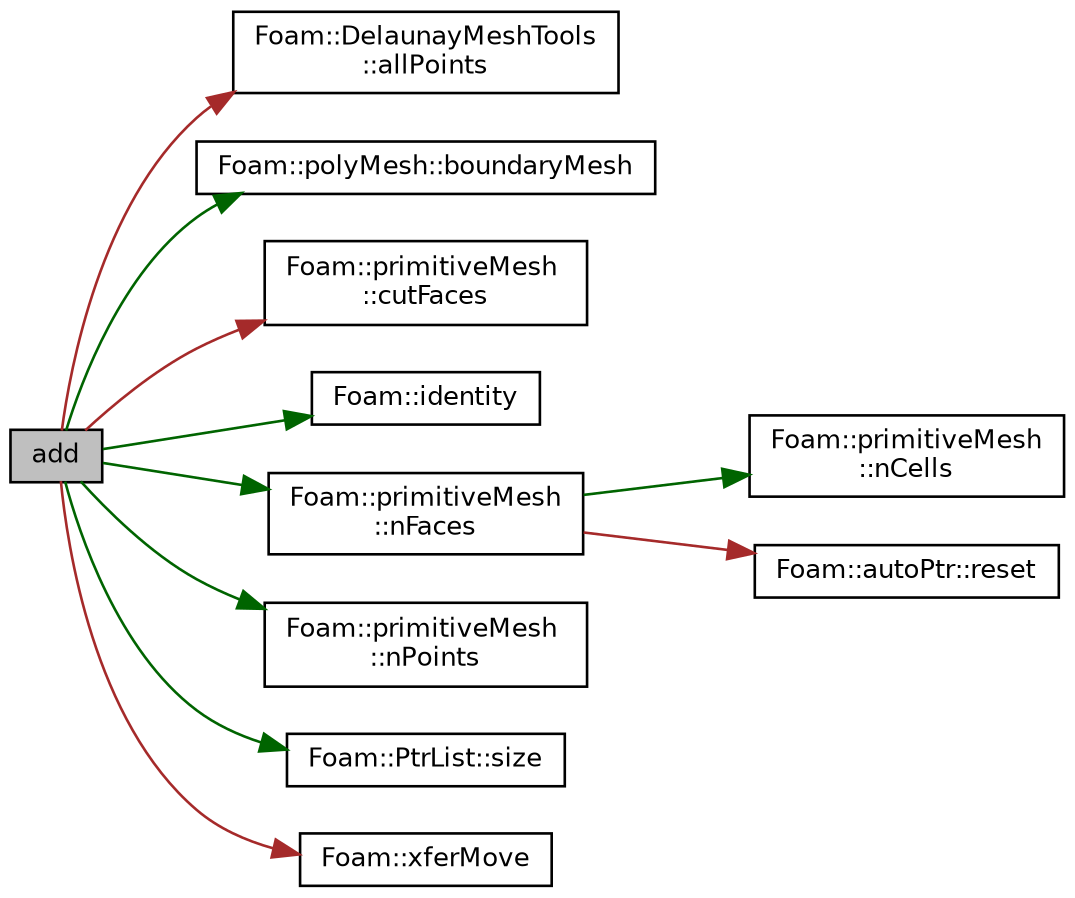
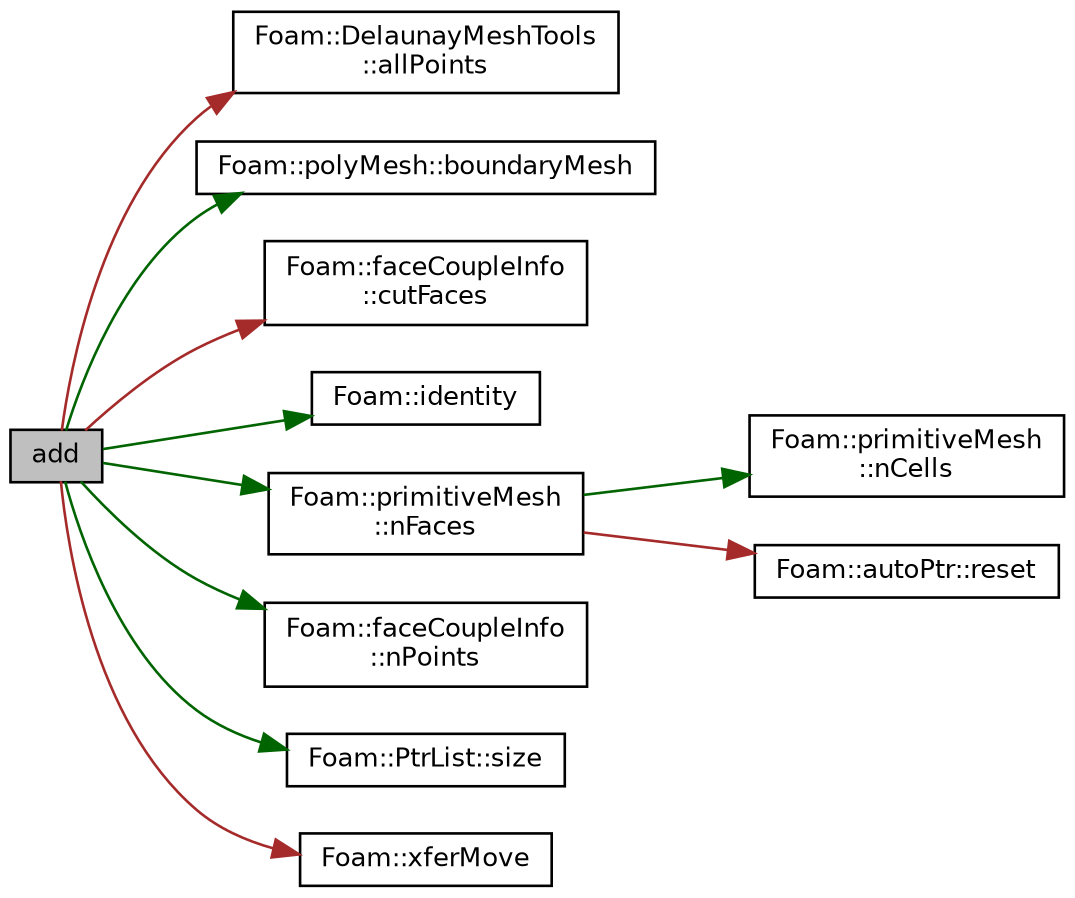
(426, 283) -> (426, 283)
(426, 645) -> (426, 645)
